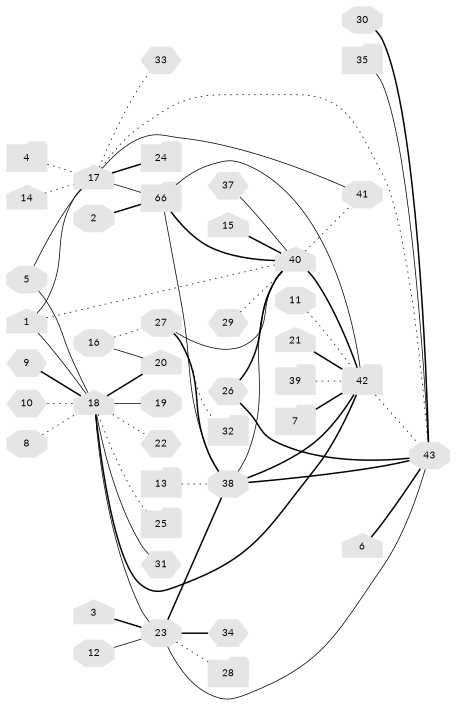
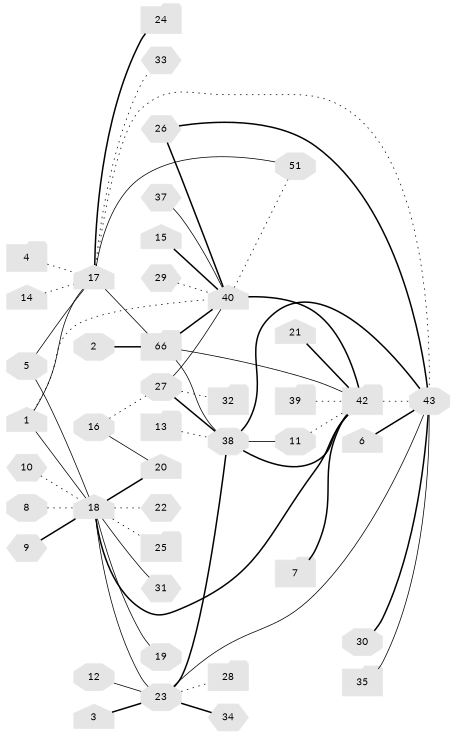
(362, 195) -> (295, 166)
(259, 371) -> (262, 442)
